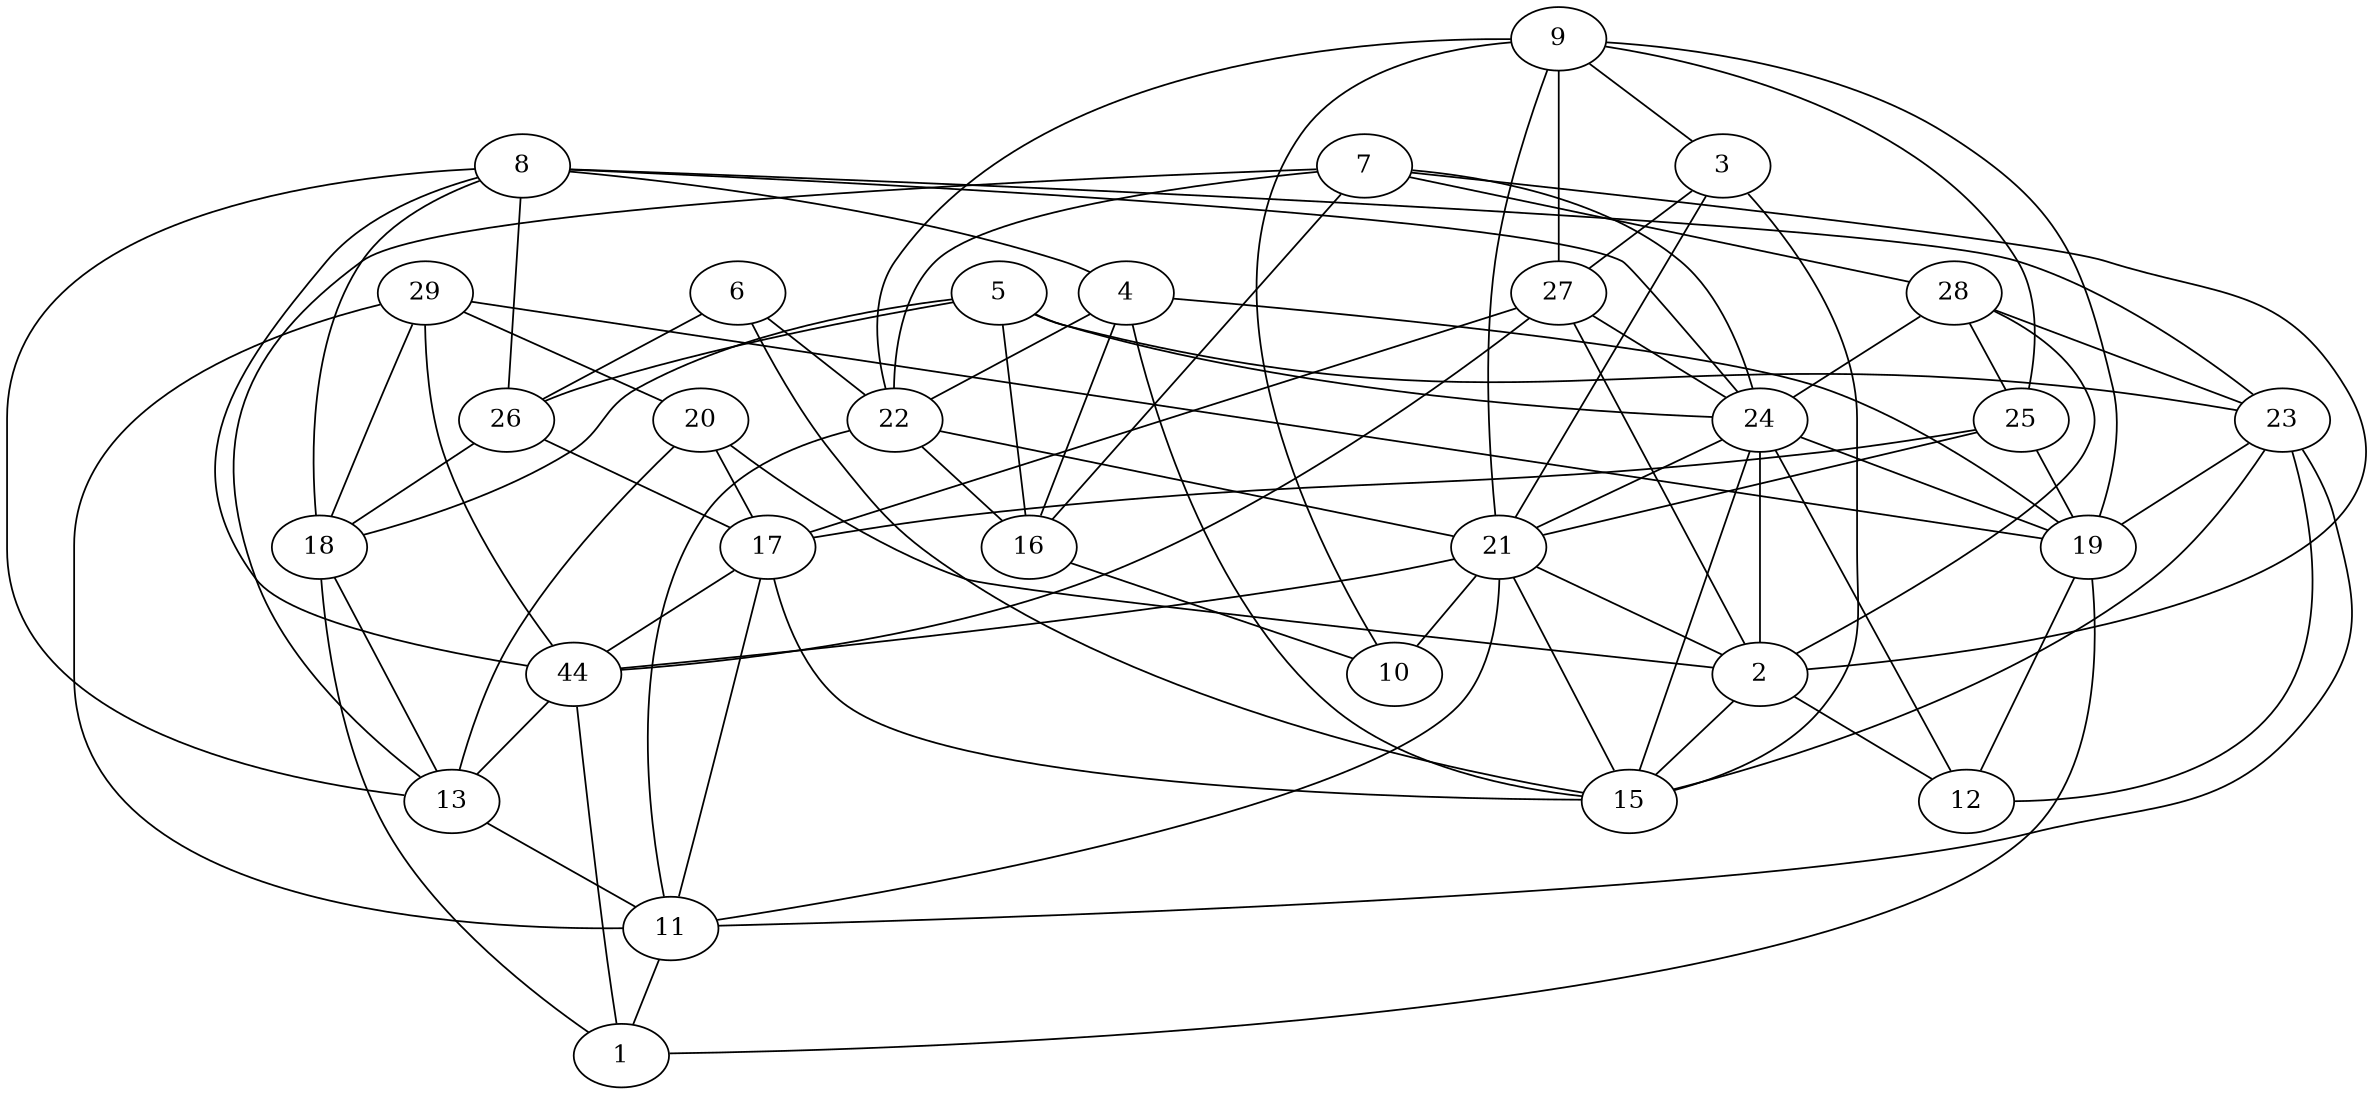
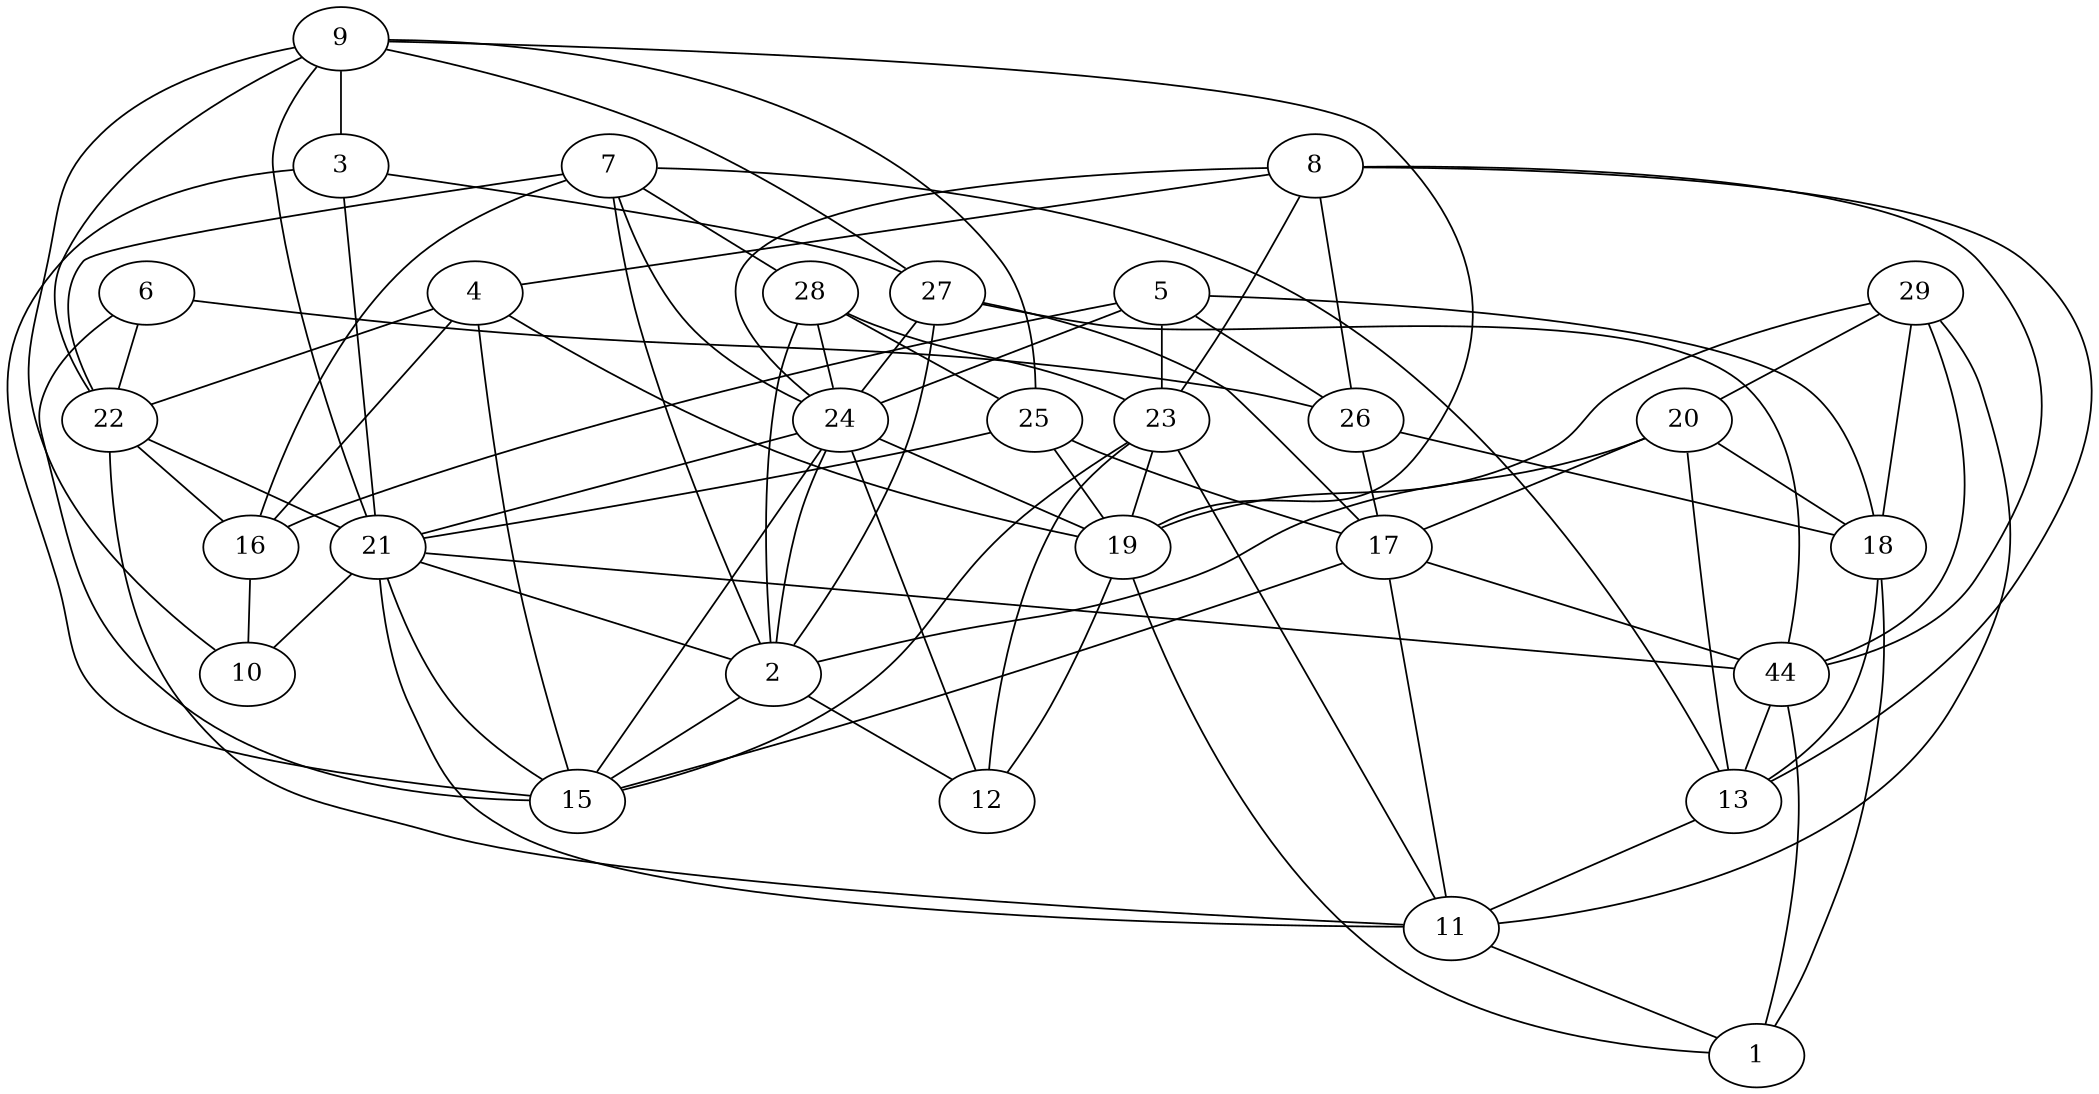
(340, 305) -> (1782, 484)
